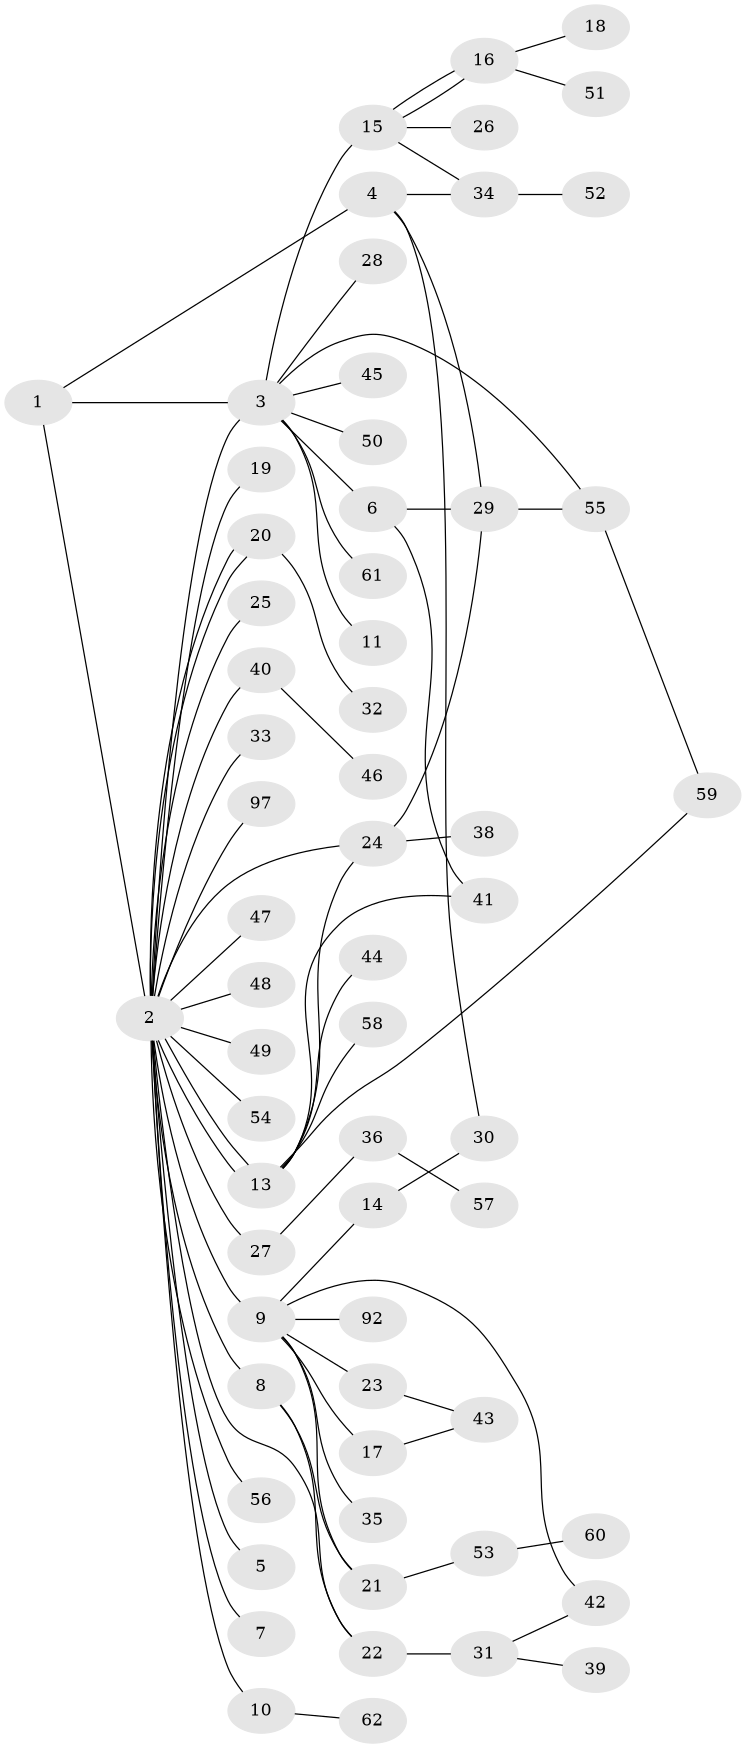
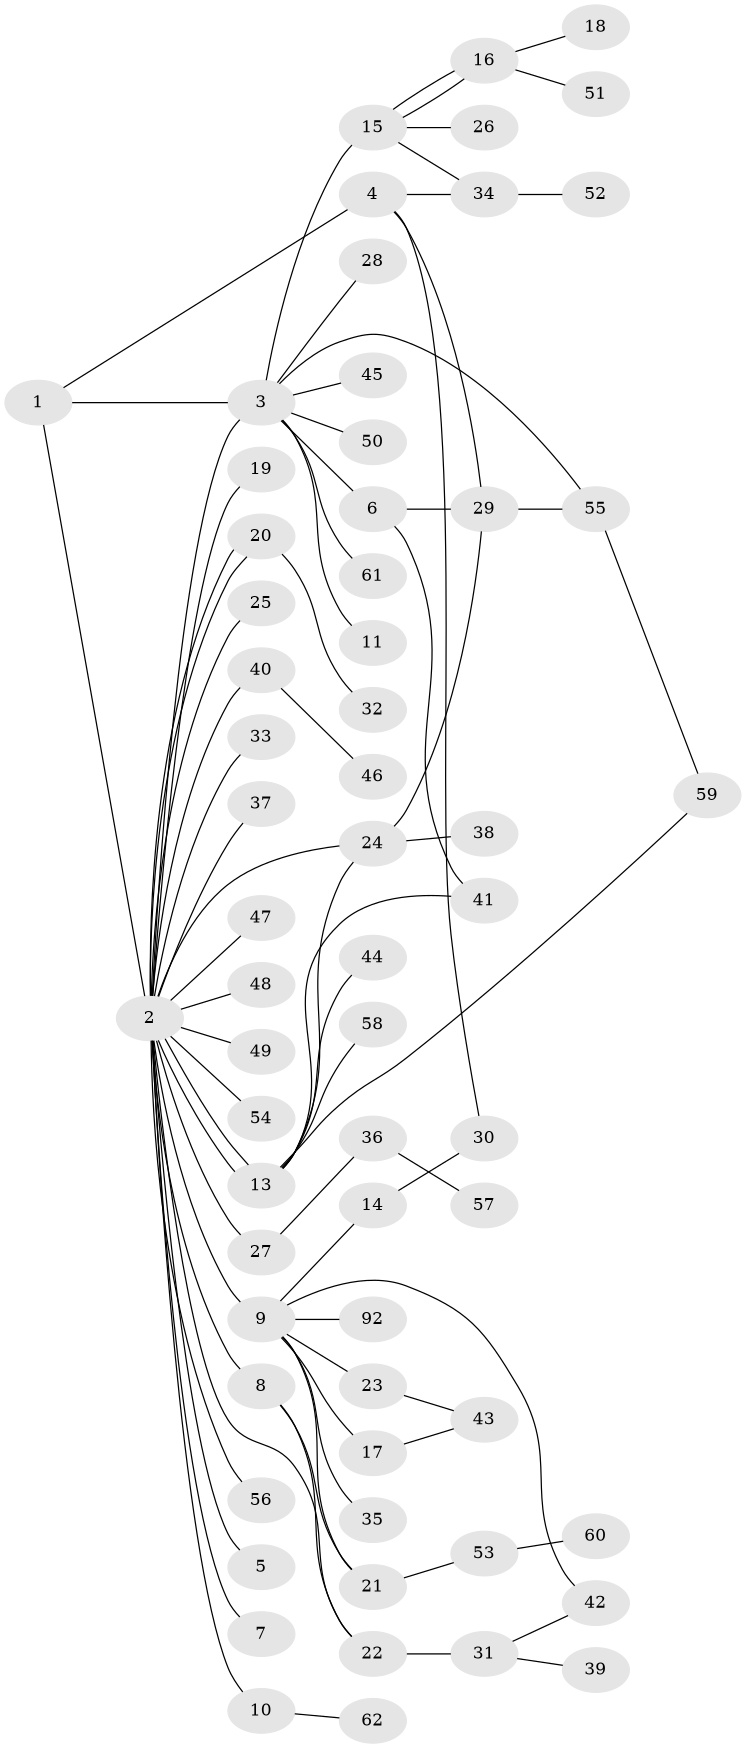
(261, 804) -> (261, 804)
